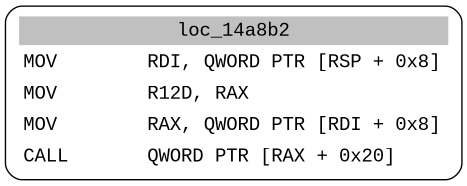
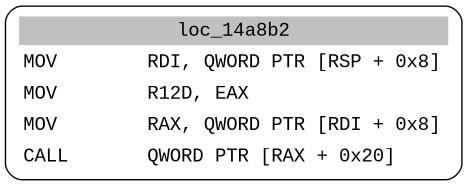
(137, 93) -> (137, 93)
